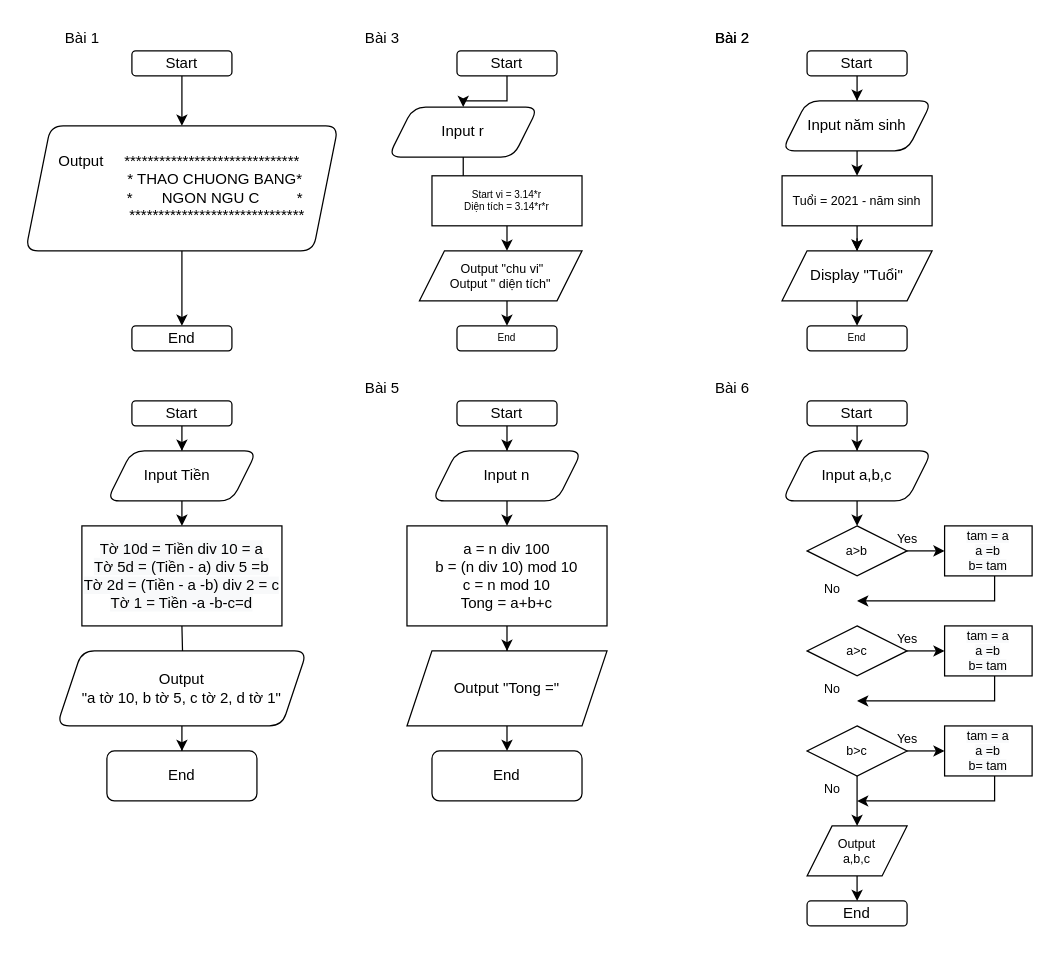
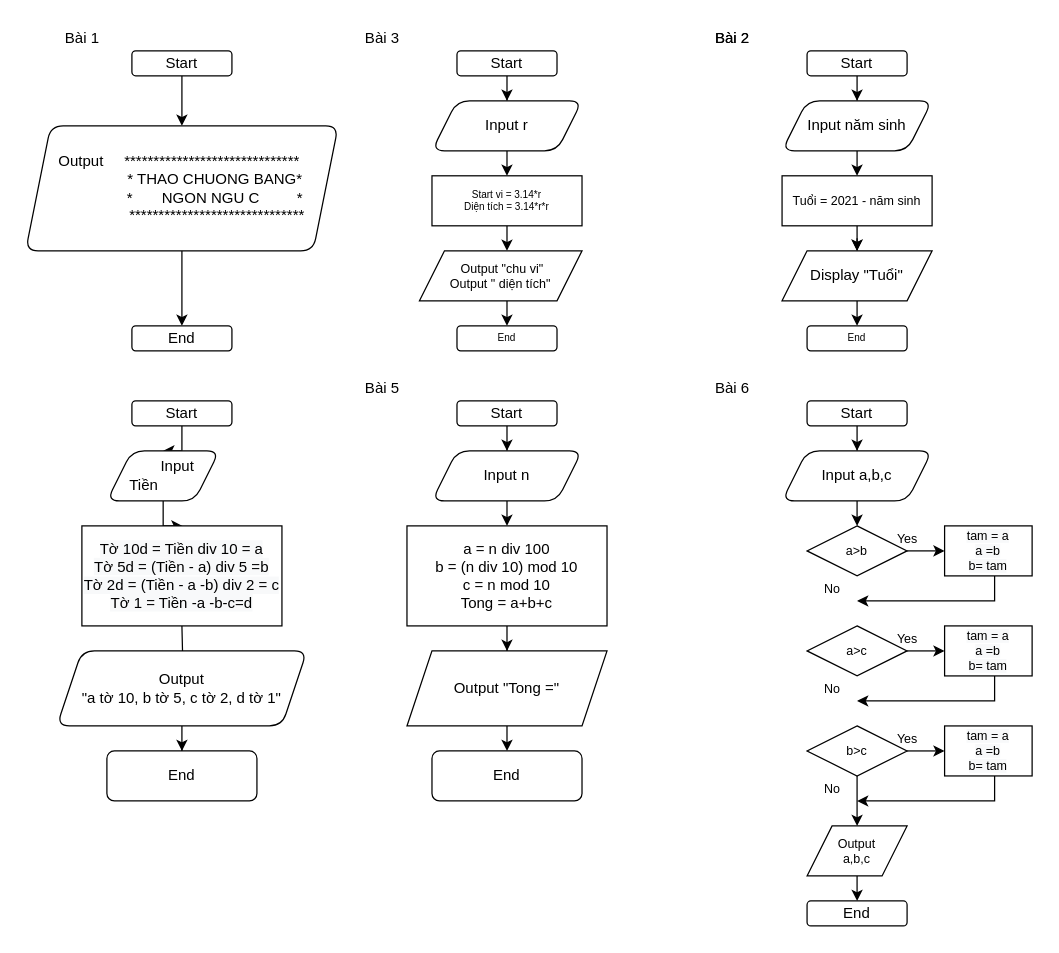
(463, 132) -> (507, 126)
(182, 476) -> (163, 476)
